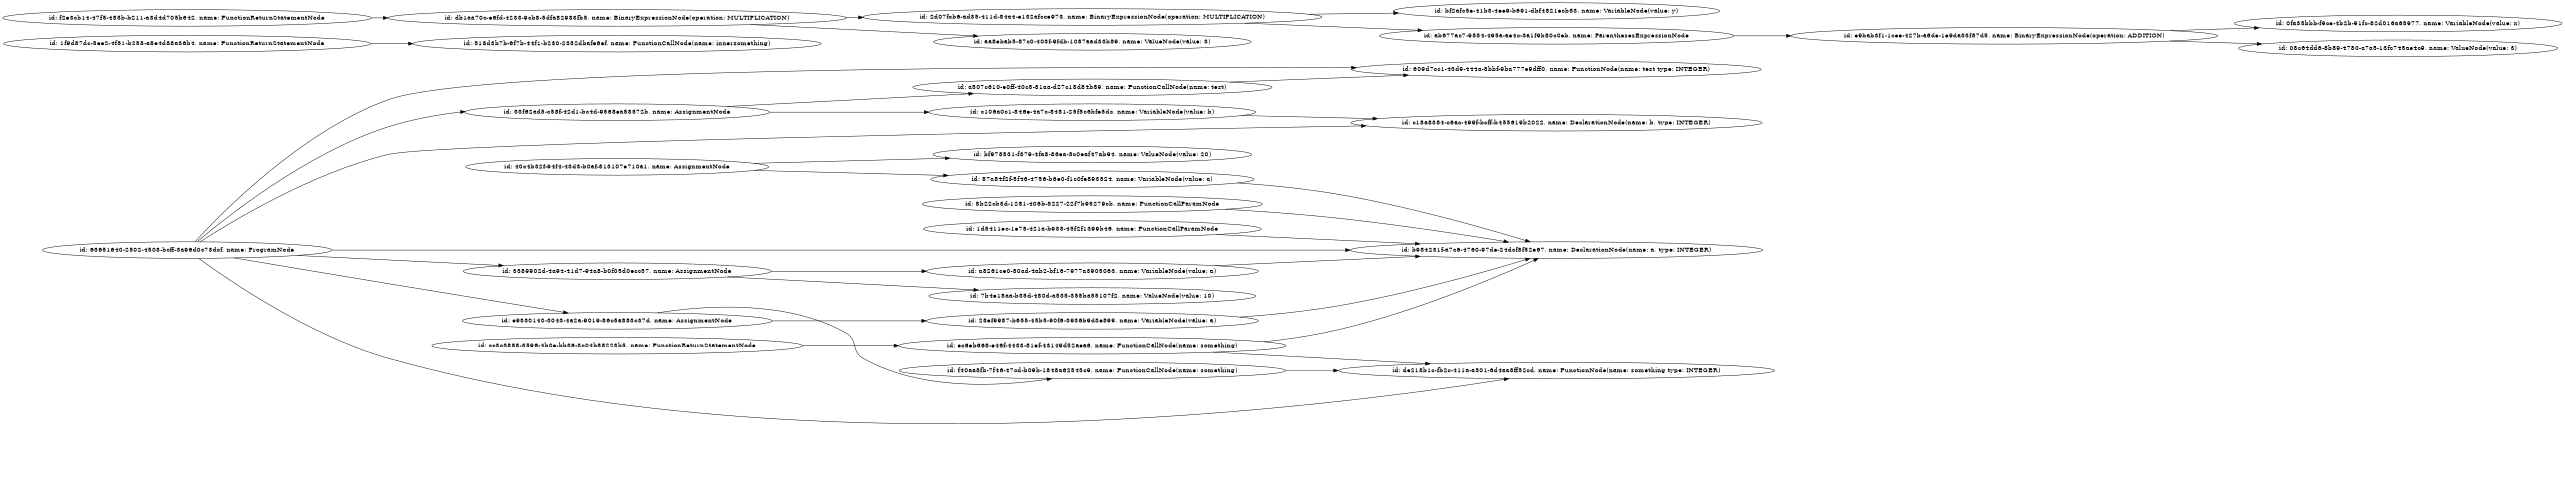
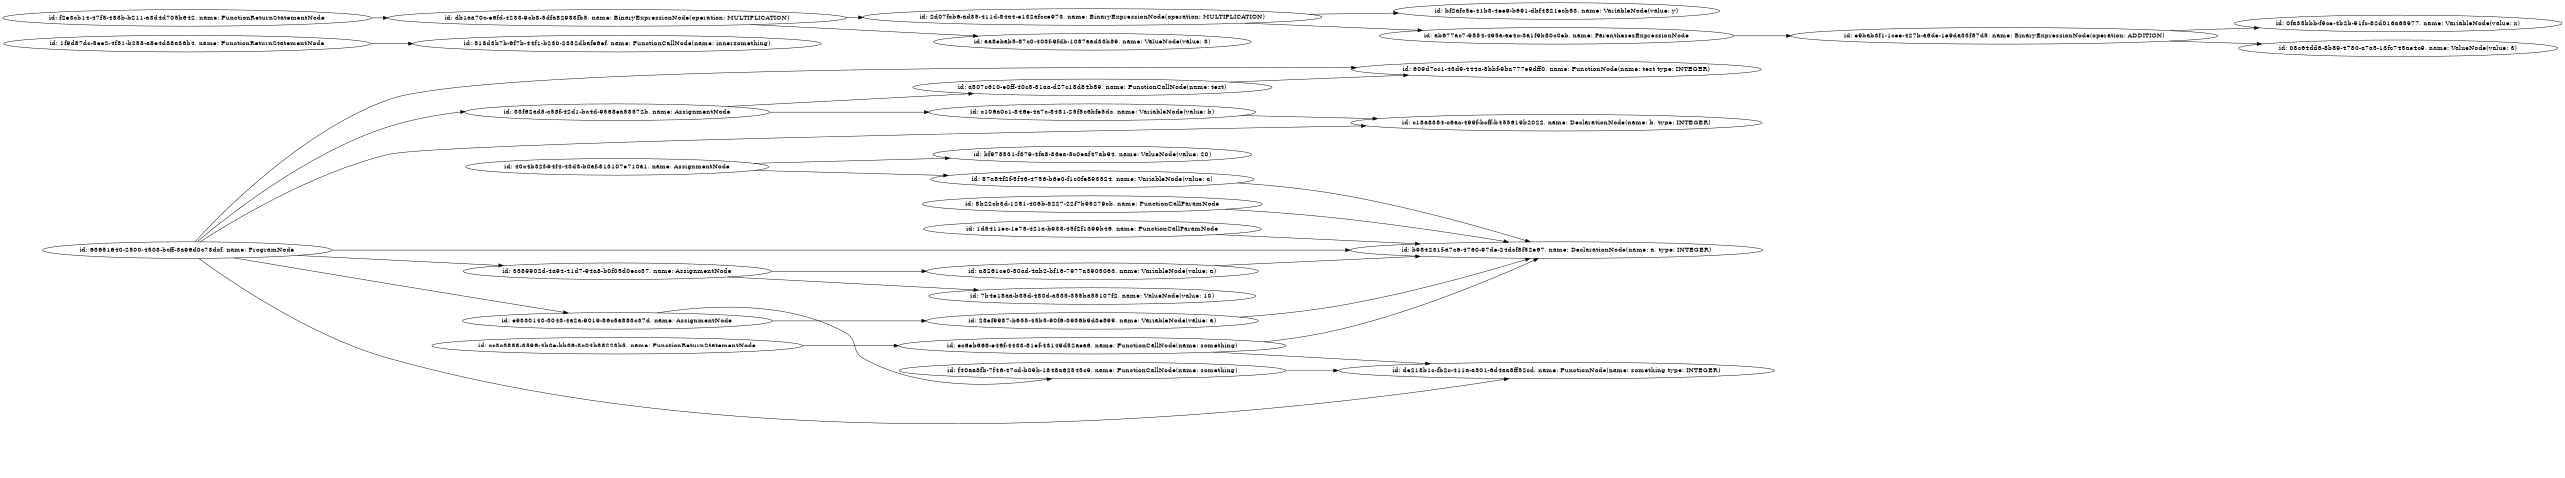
(187, 250) -> (187, 250)
